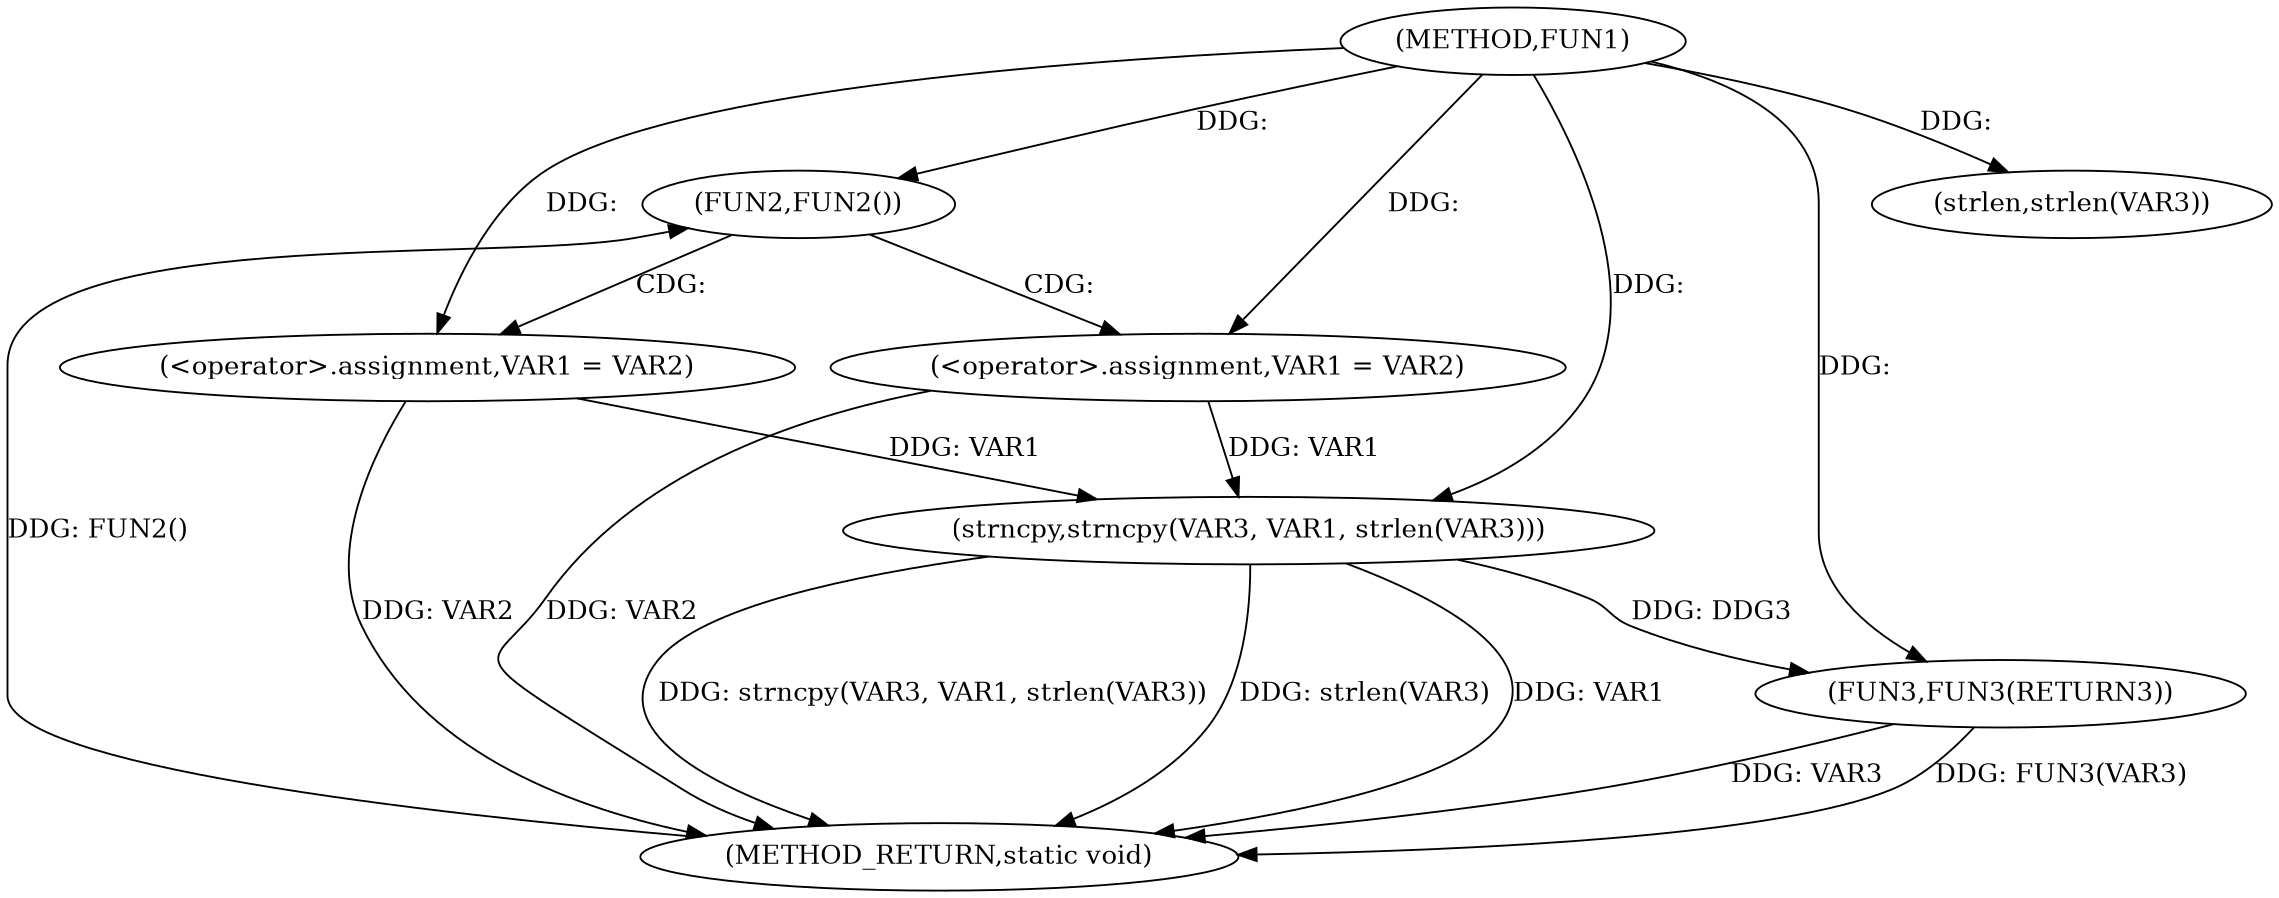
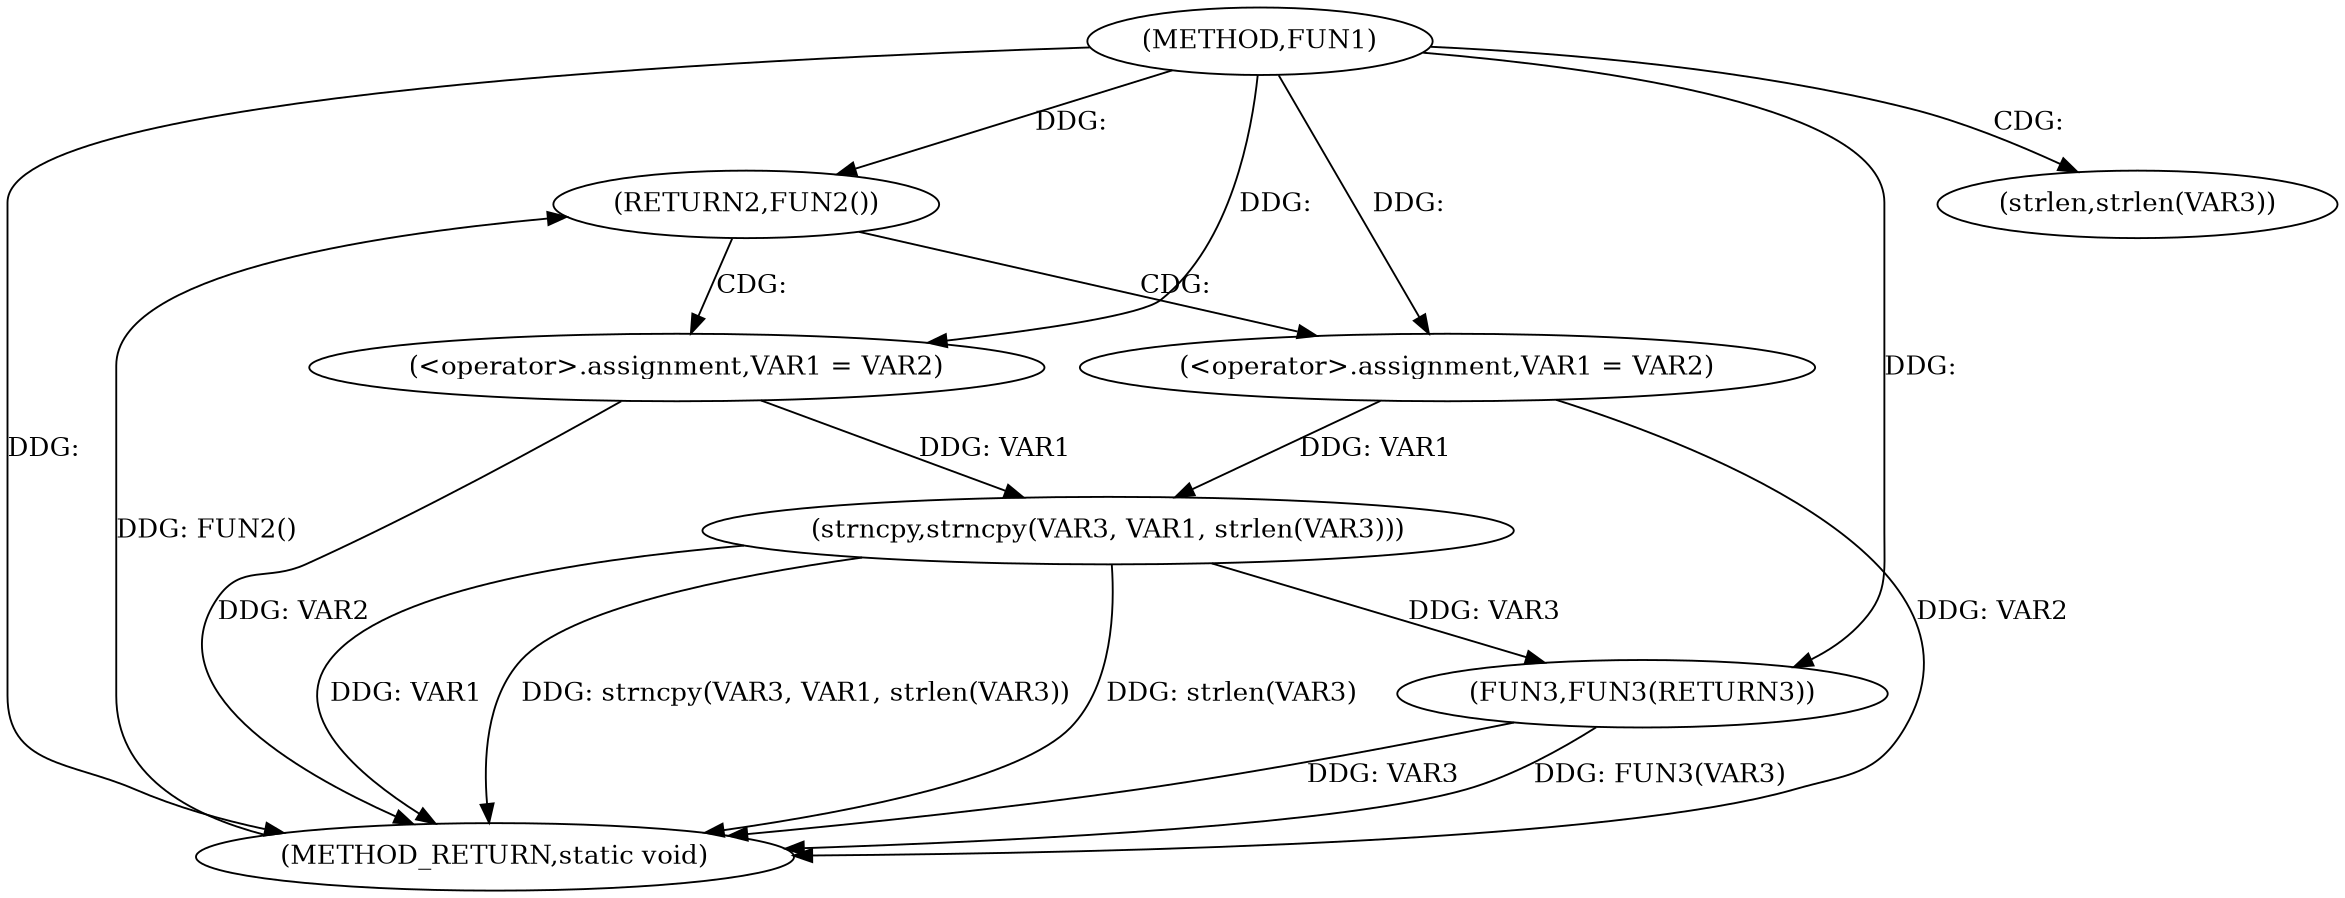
(1960, 123) -> (2033, 123)
(799, 204) -> (746, 204)
(1610, 315) -> (139, 132)
(1712, 612) -> (1485, 612)
